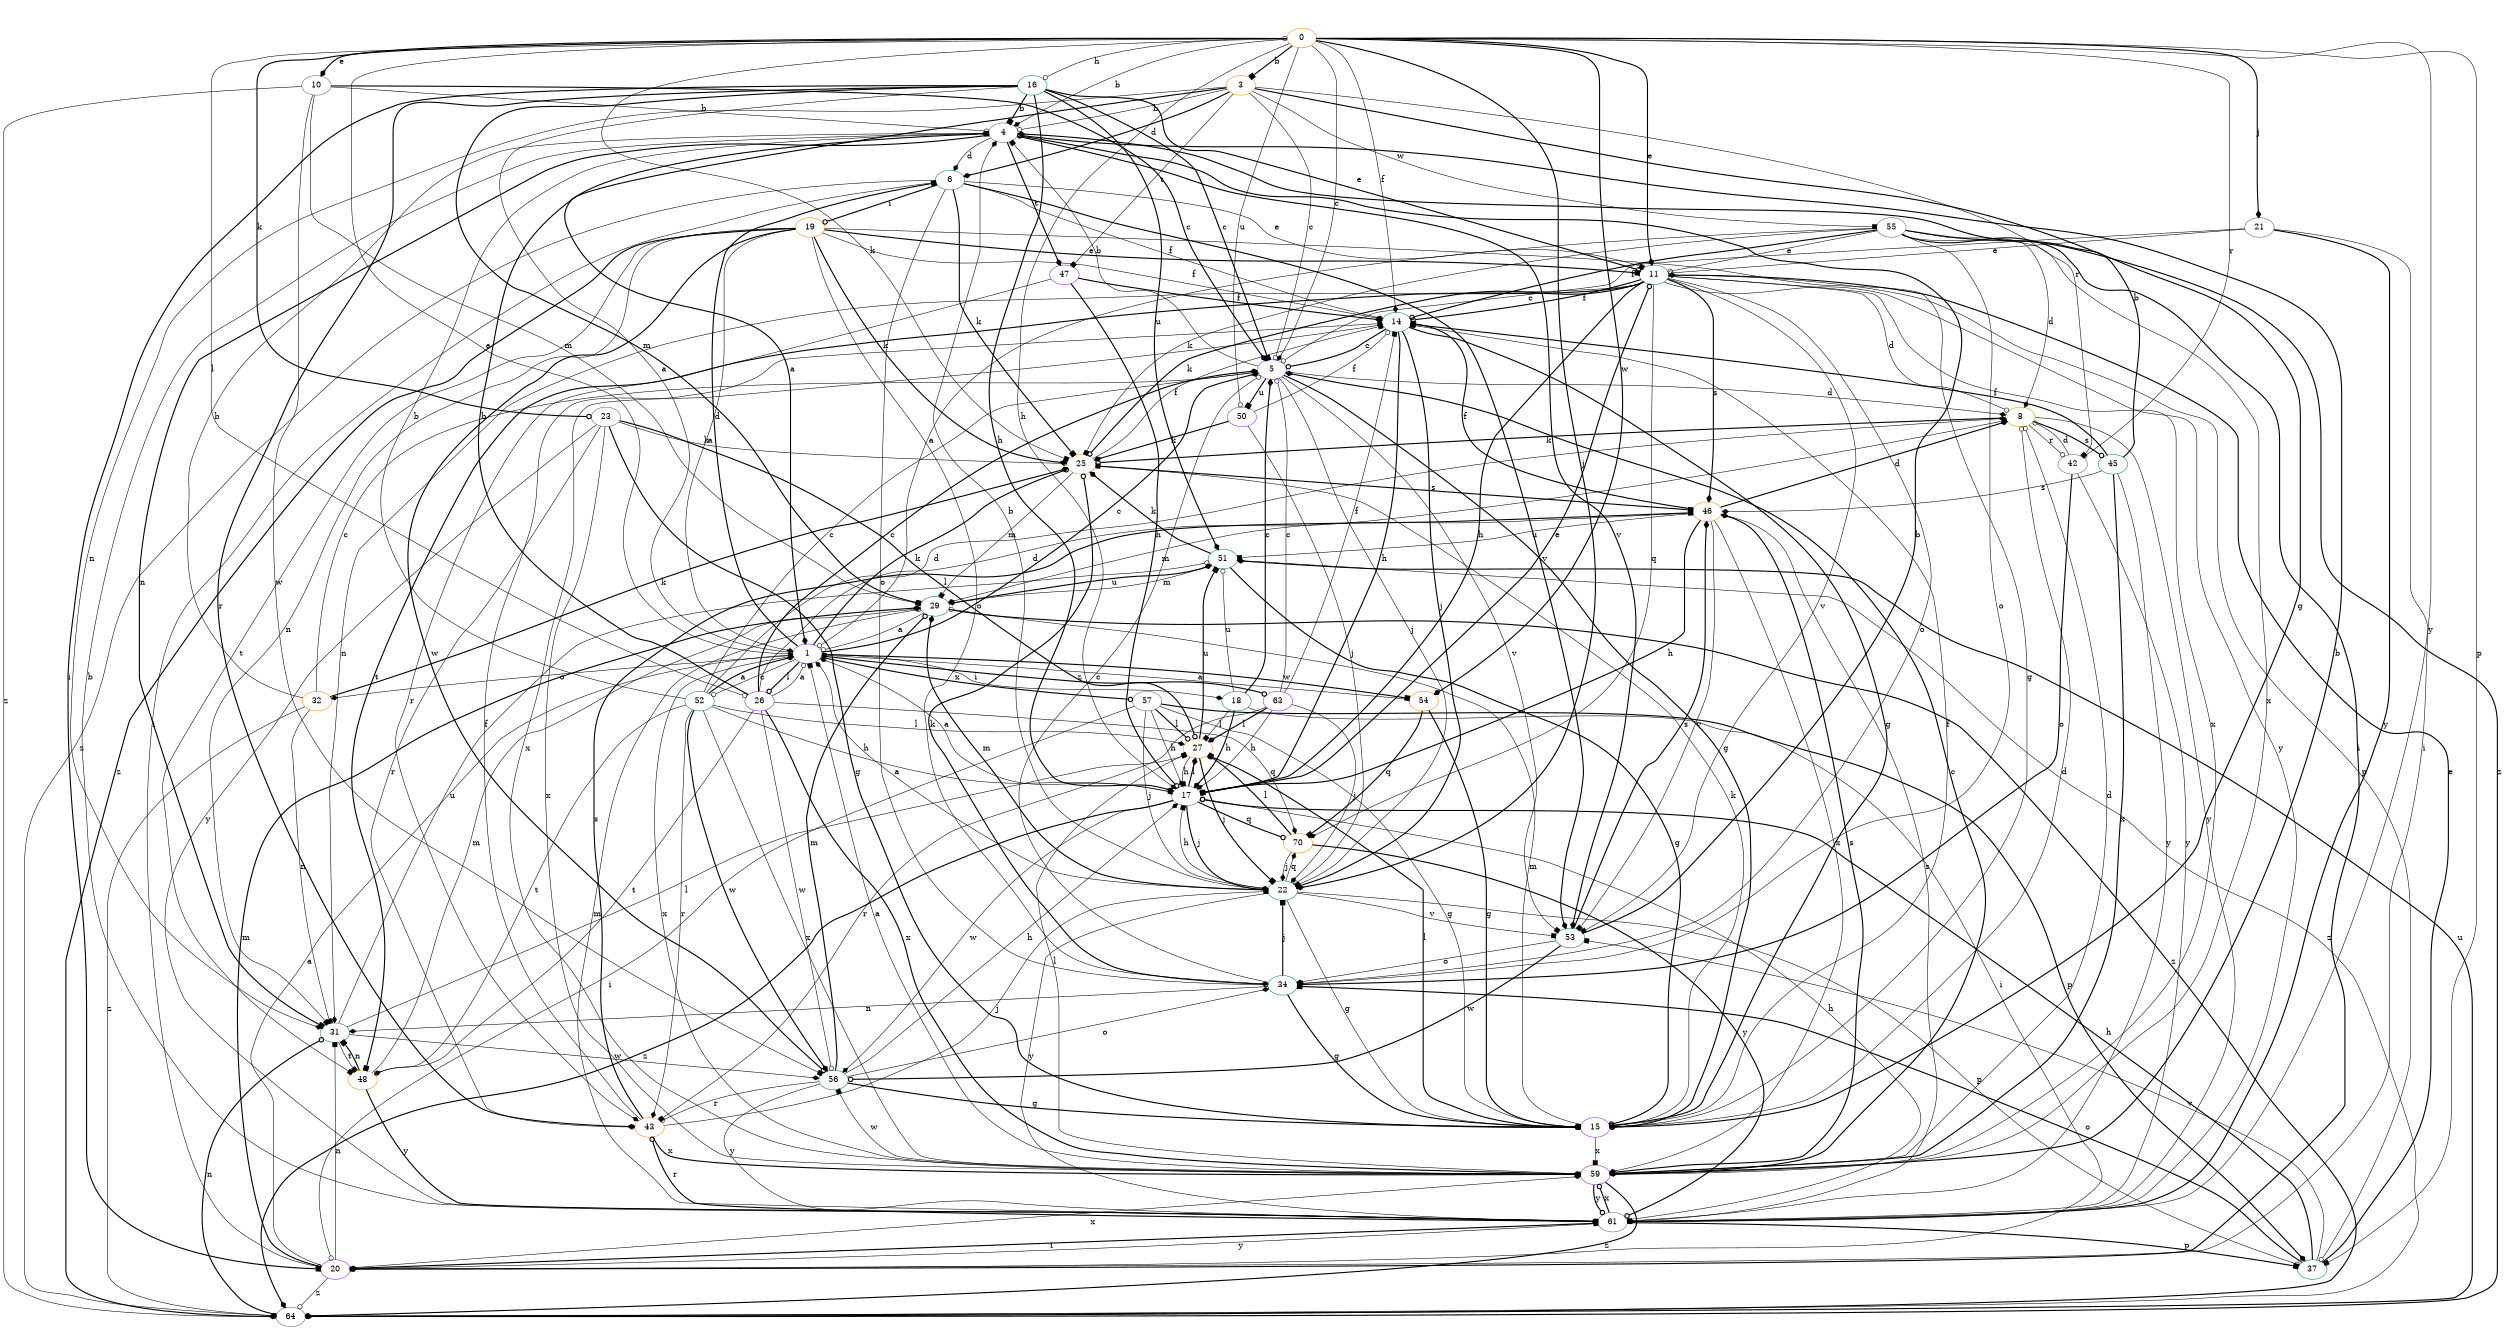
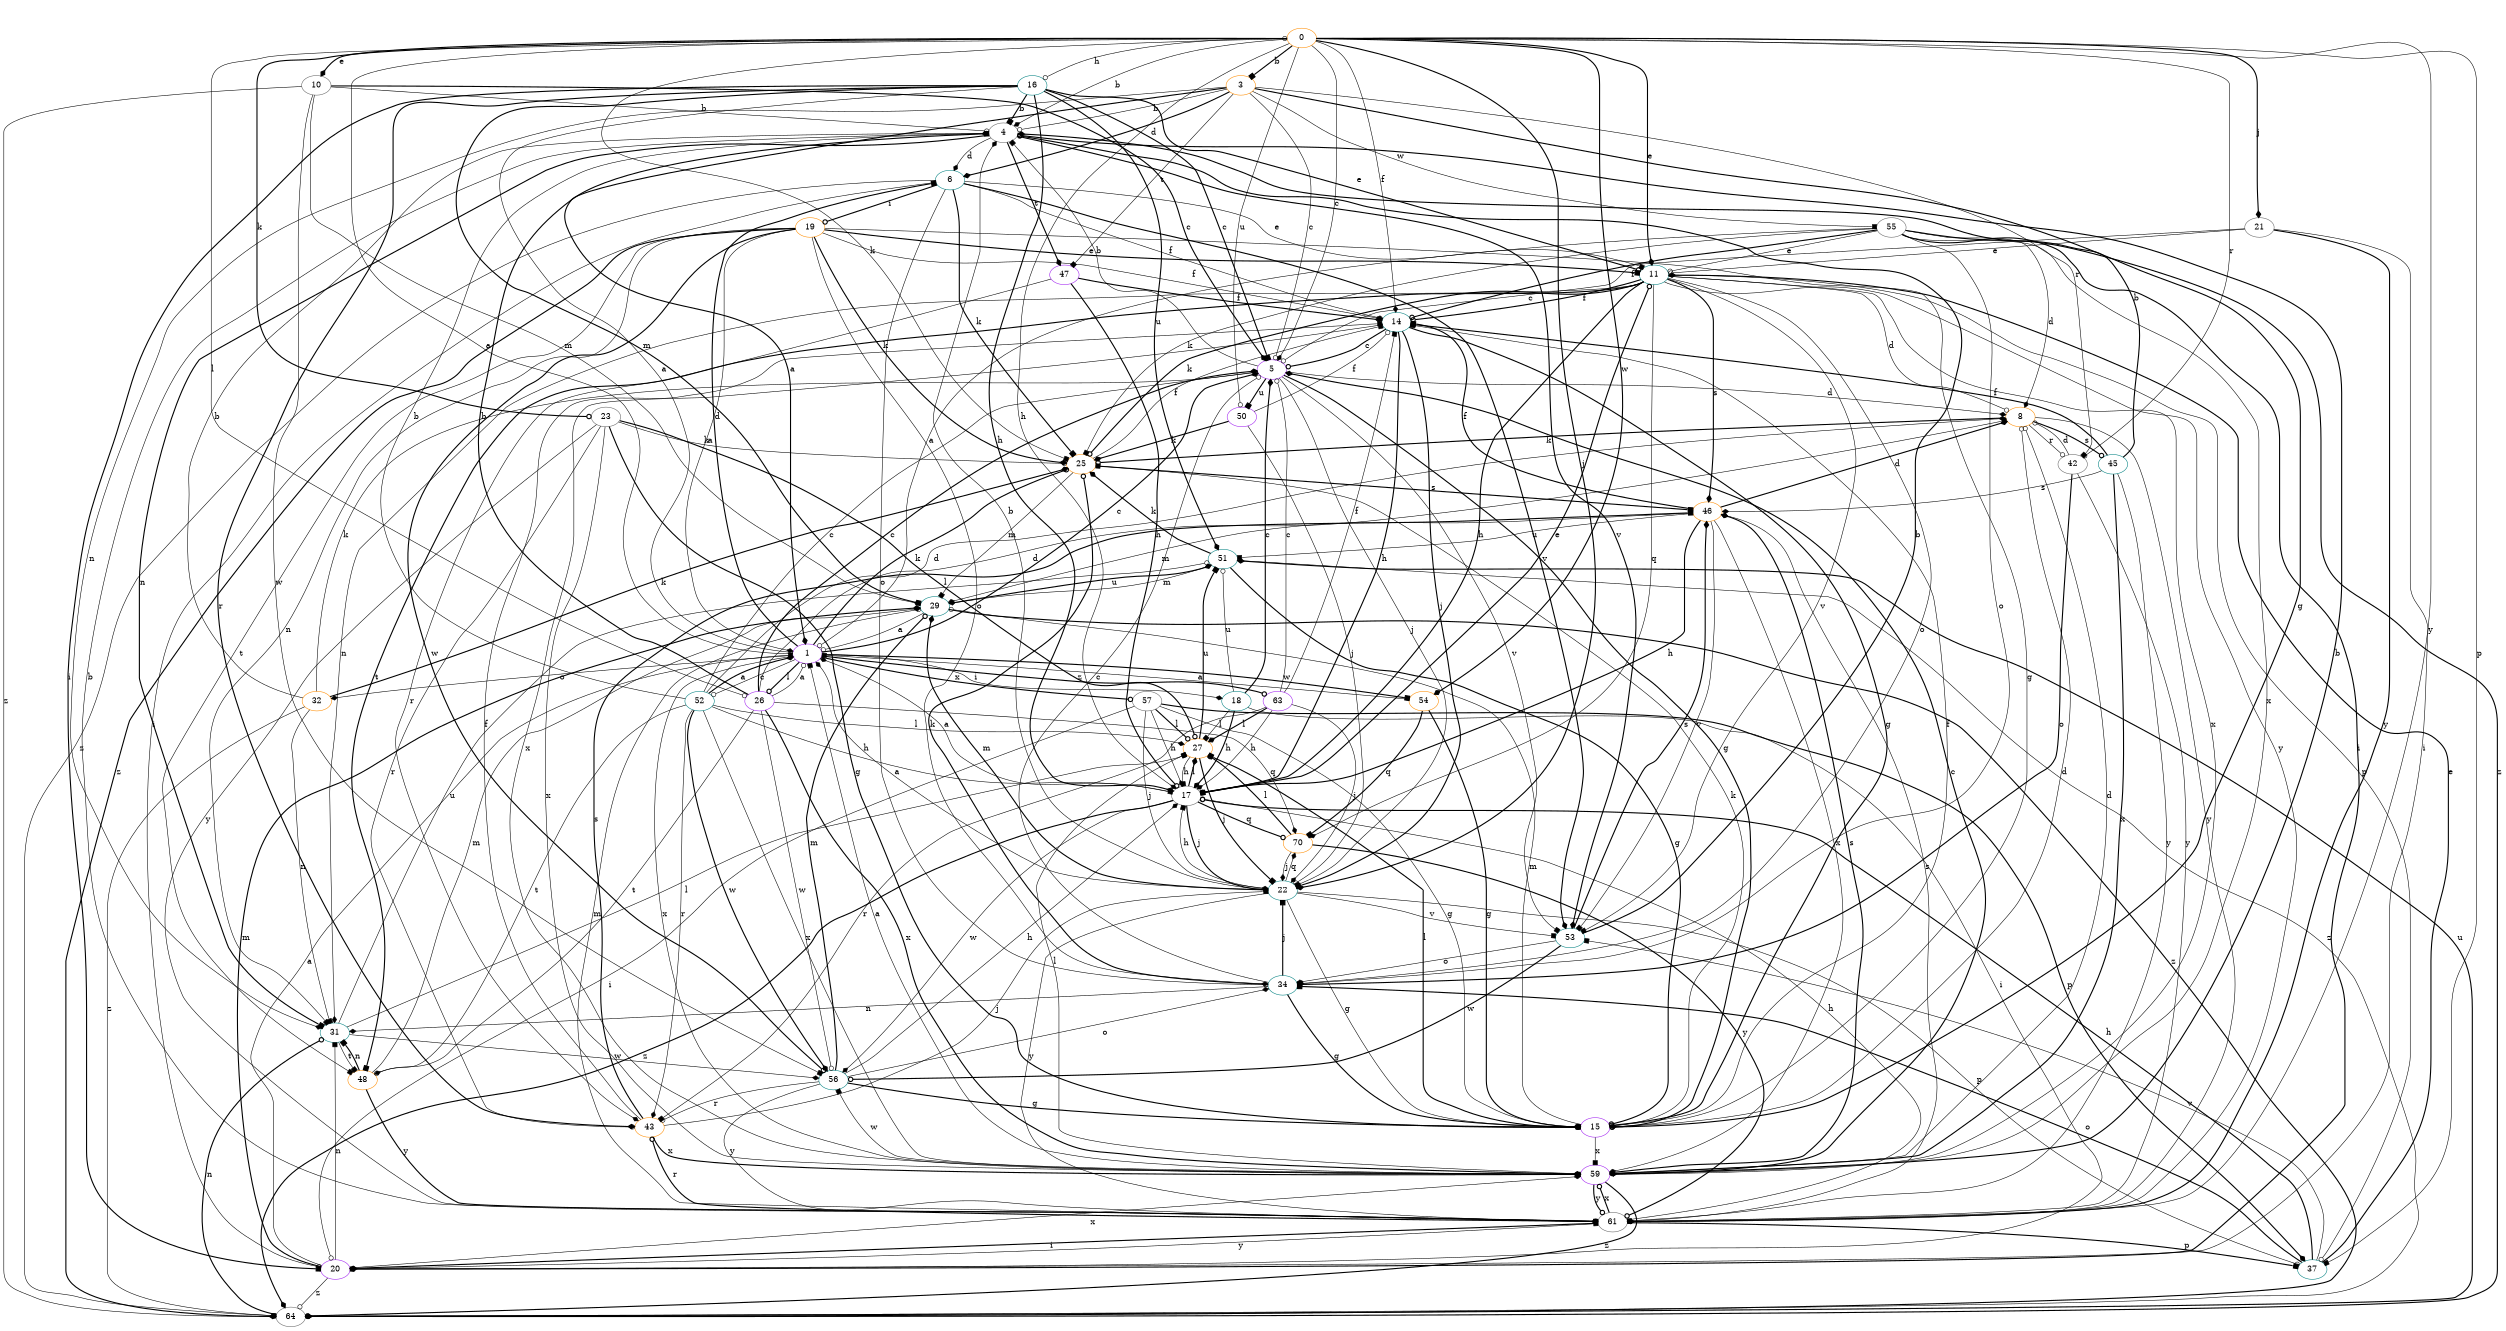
(346, 535) -> (346, 535)
